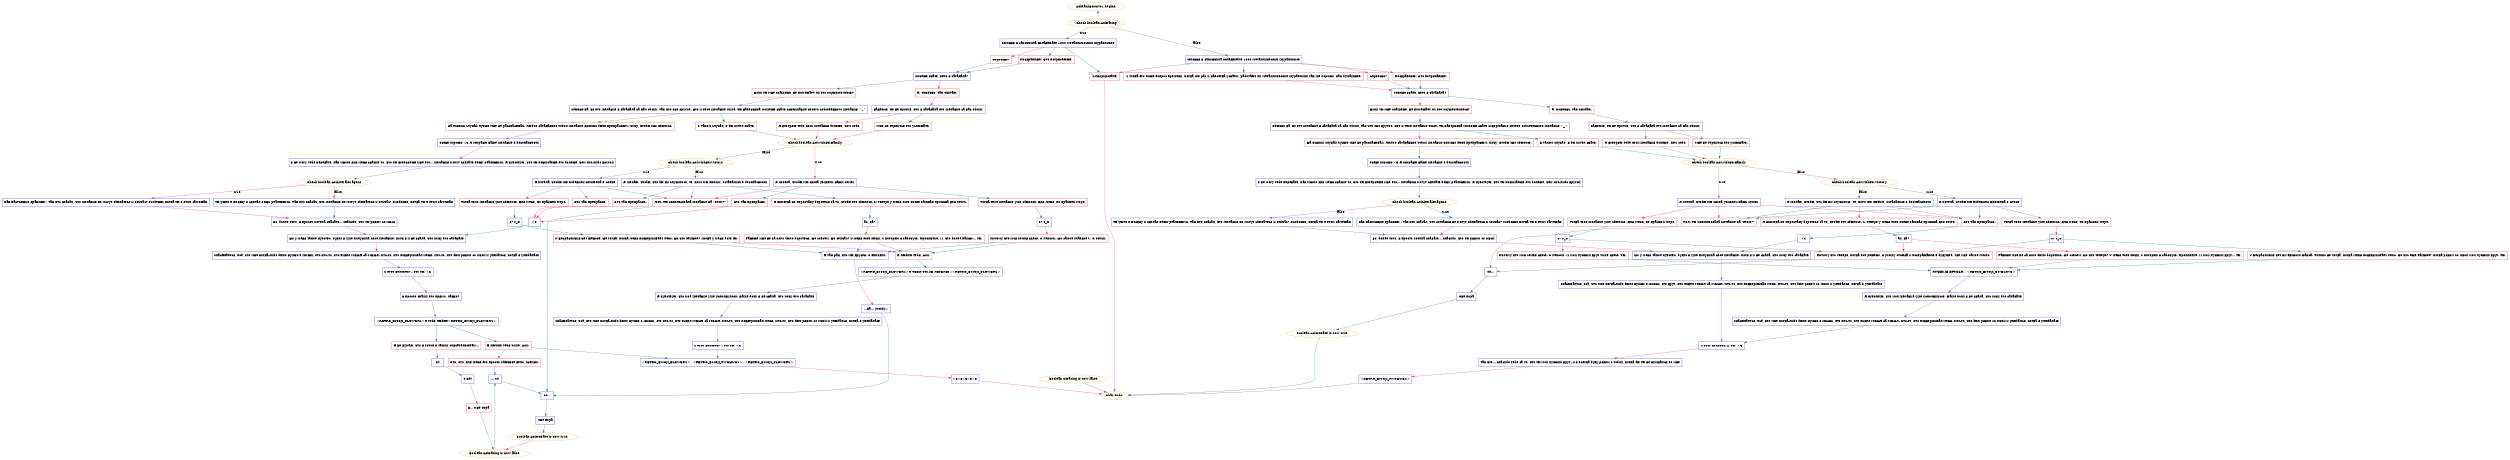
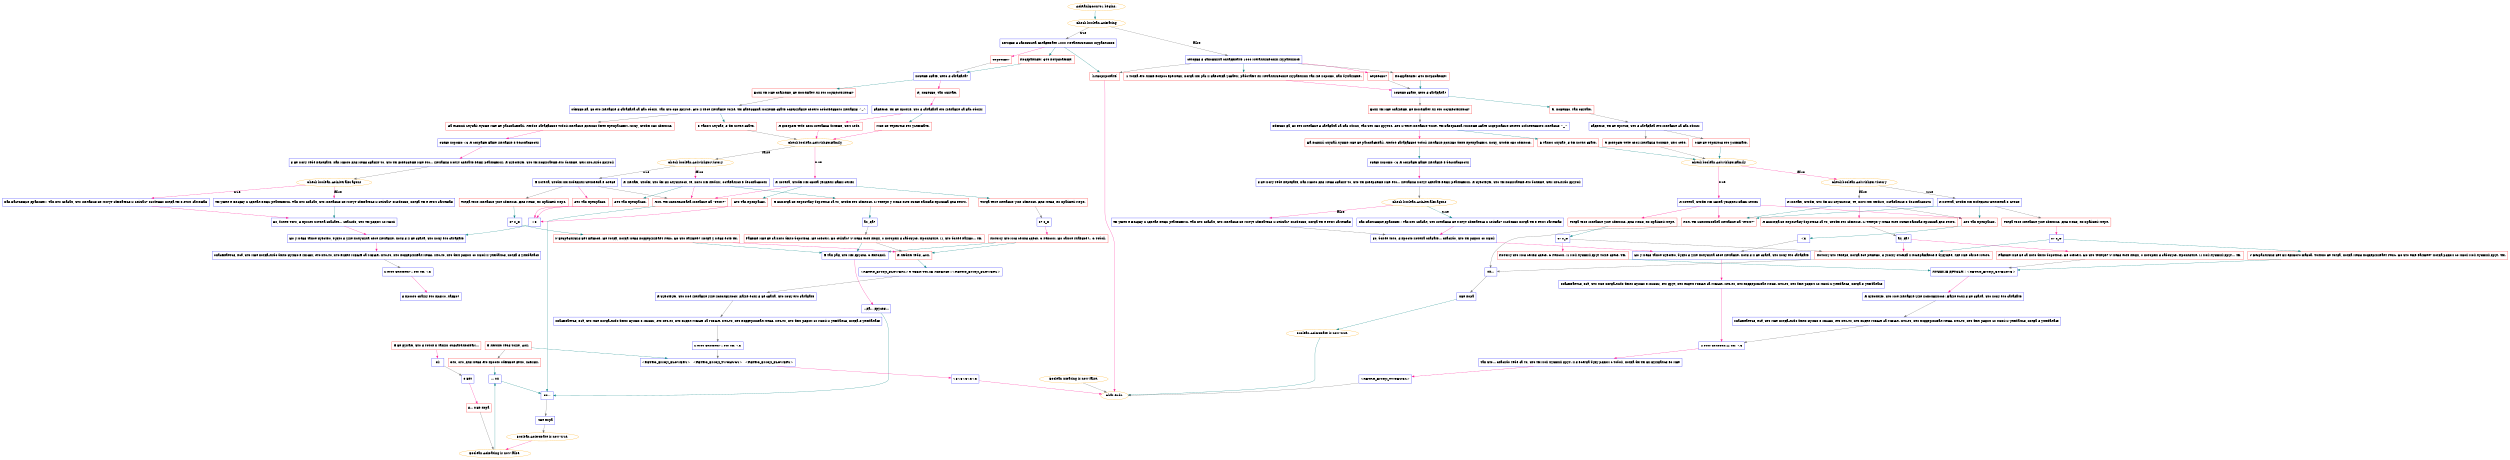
(1098, 16) -> (1095, 14)
(876, 309) -> (876, 309)
(436, 321) -> none
